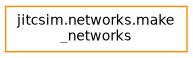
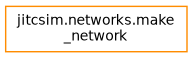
(96, 29) -> (96, 29)
